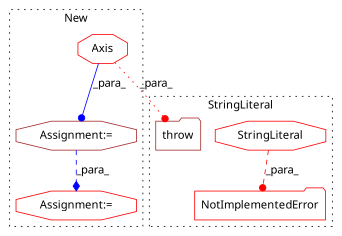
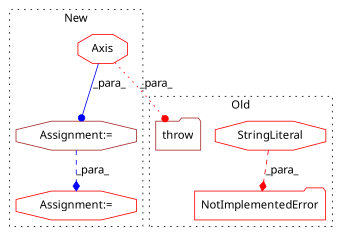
(241, 106) -> (241, 106)
(266, 167) -> (266, 166)
